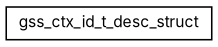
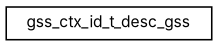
(109, 23) -> (109, 23)
